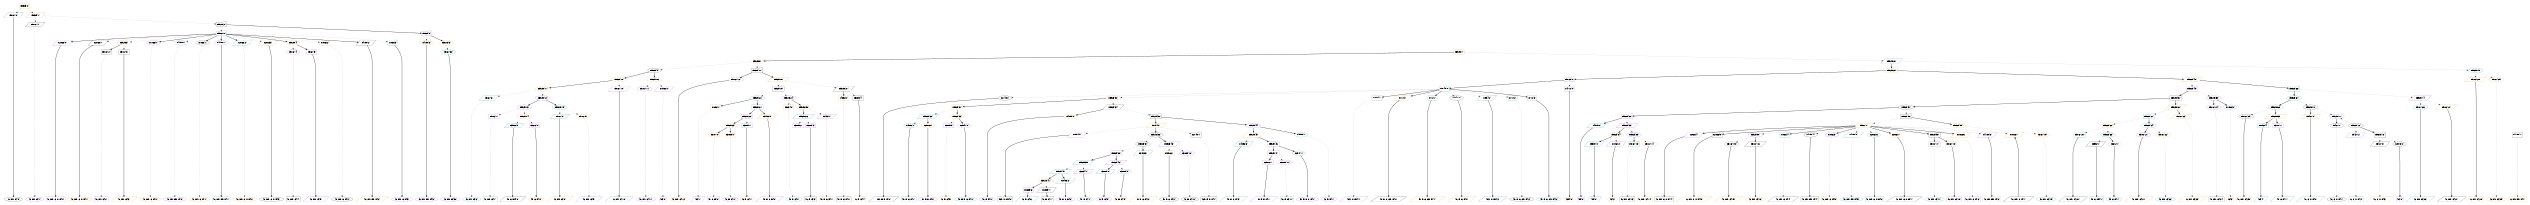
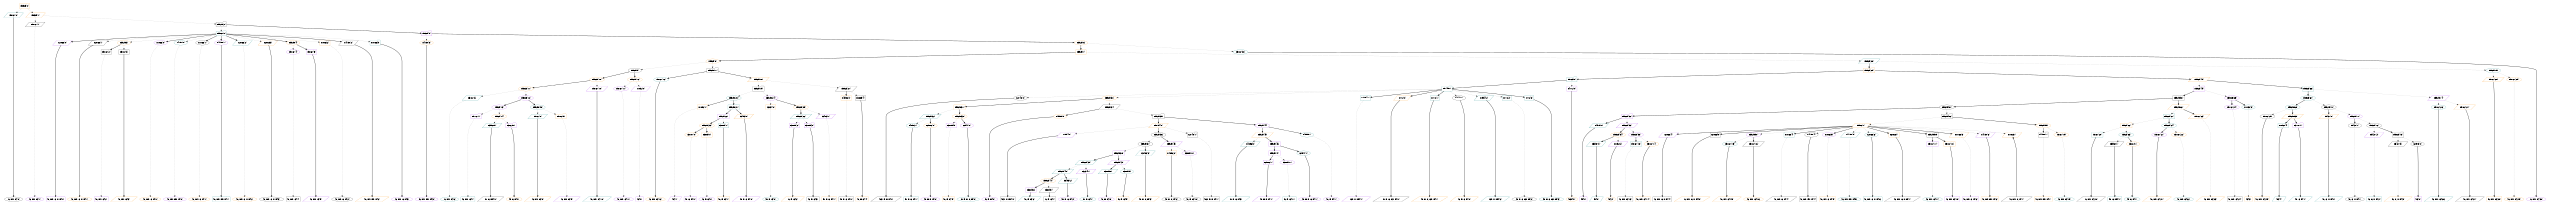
none -> (1081, 47)
(2347, 121) -> (2364, 121)
none -> (2043, 130)
none -> (793, 199)
